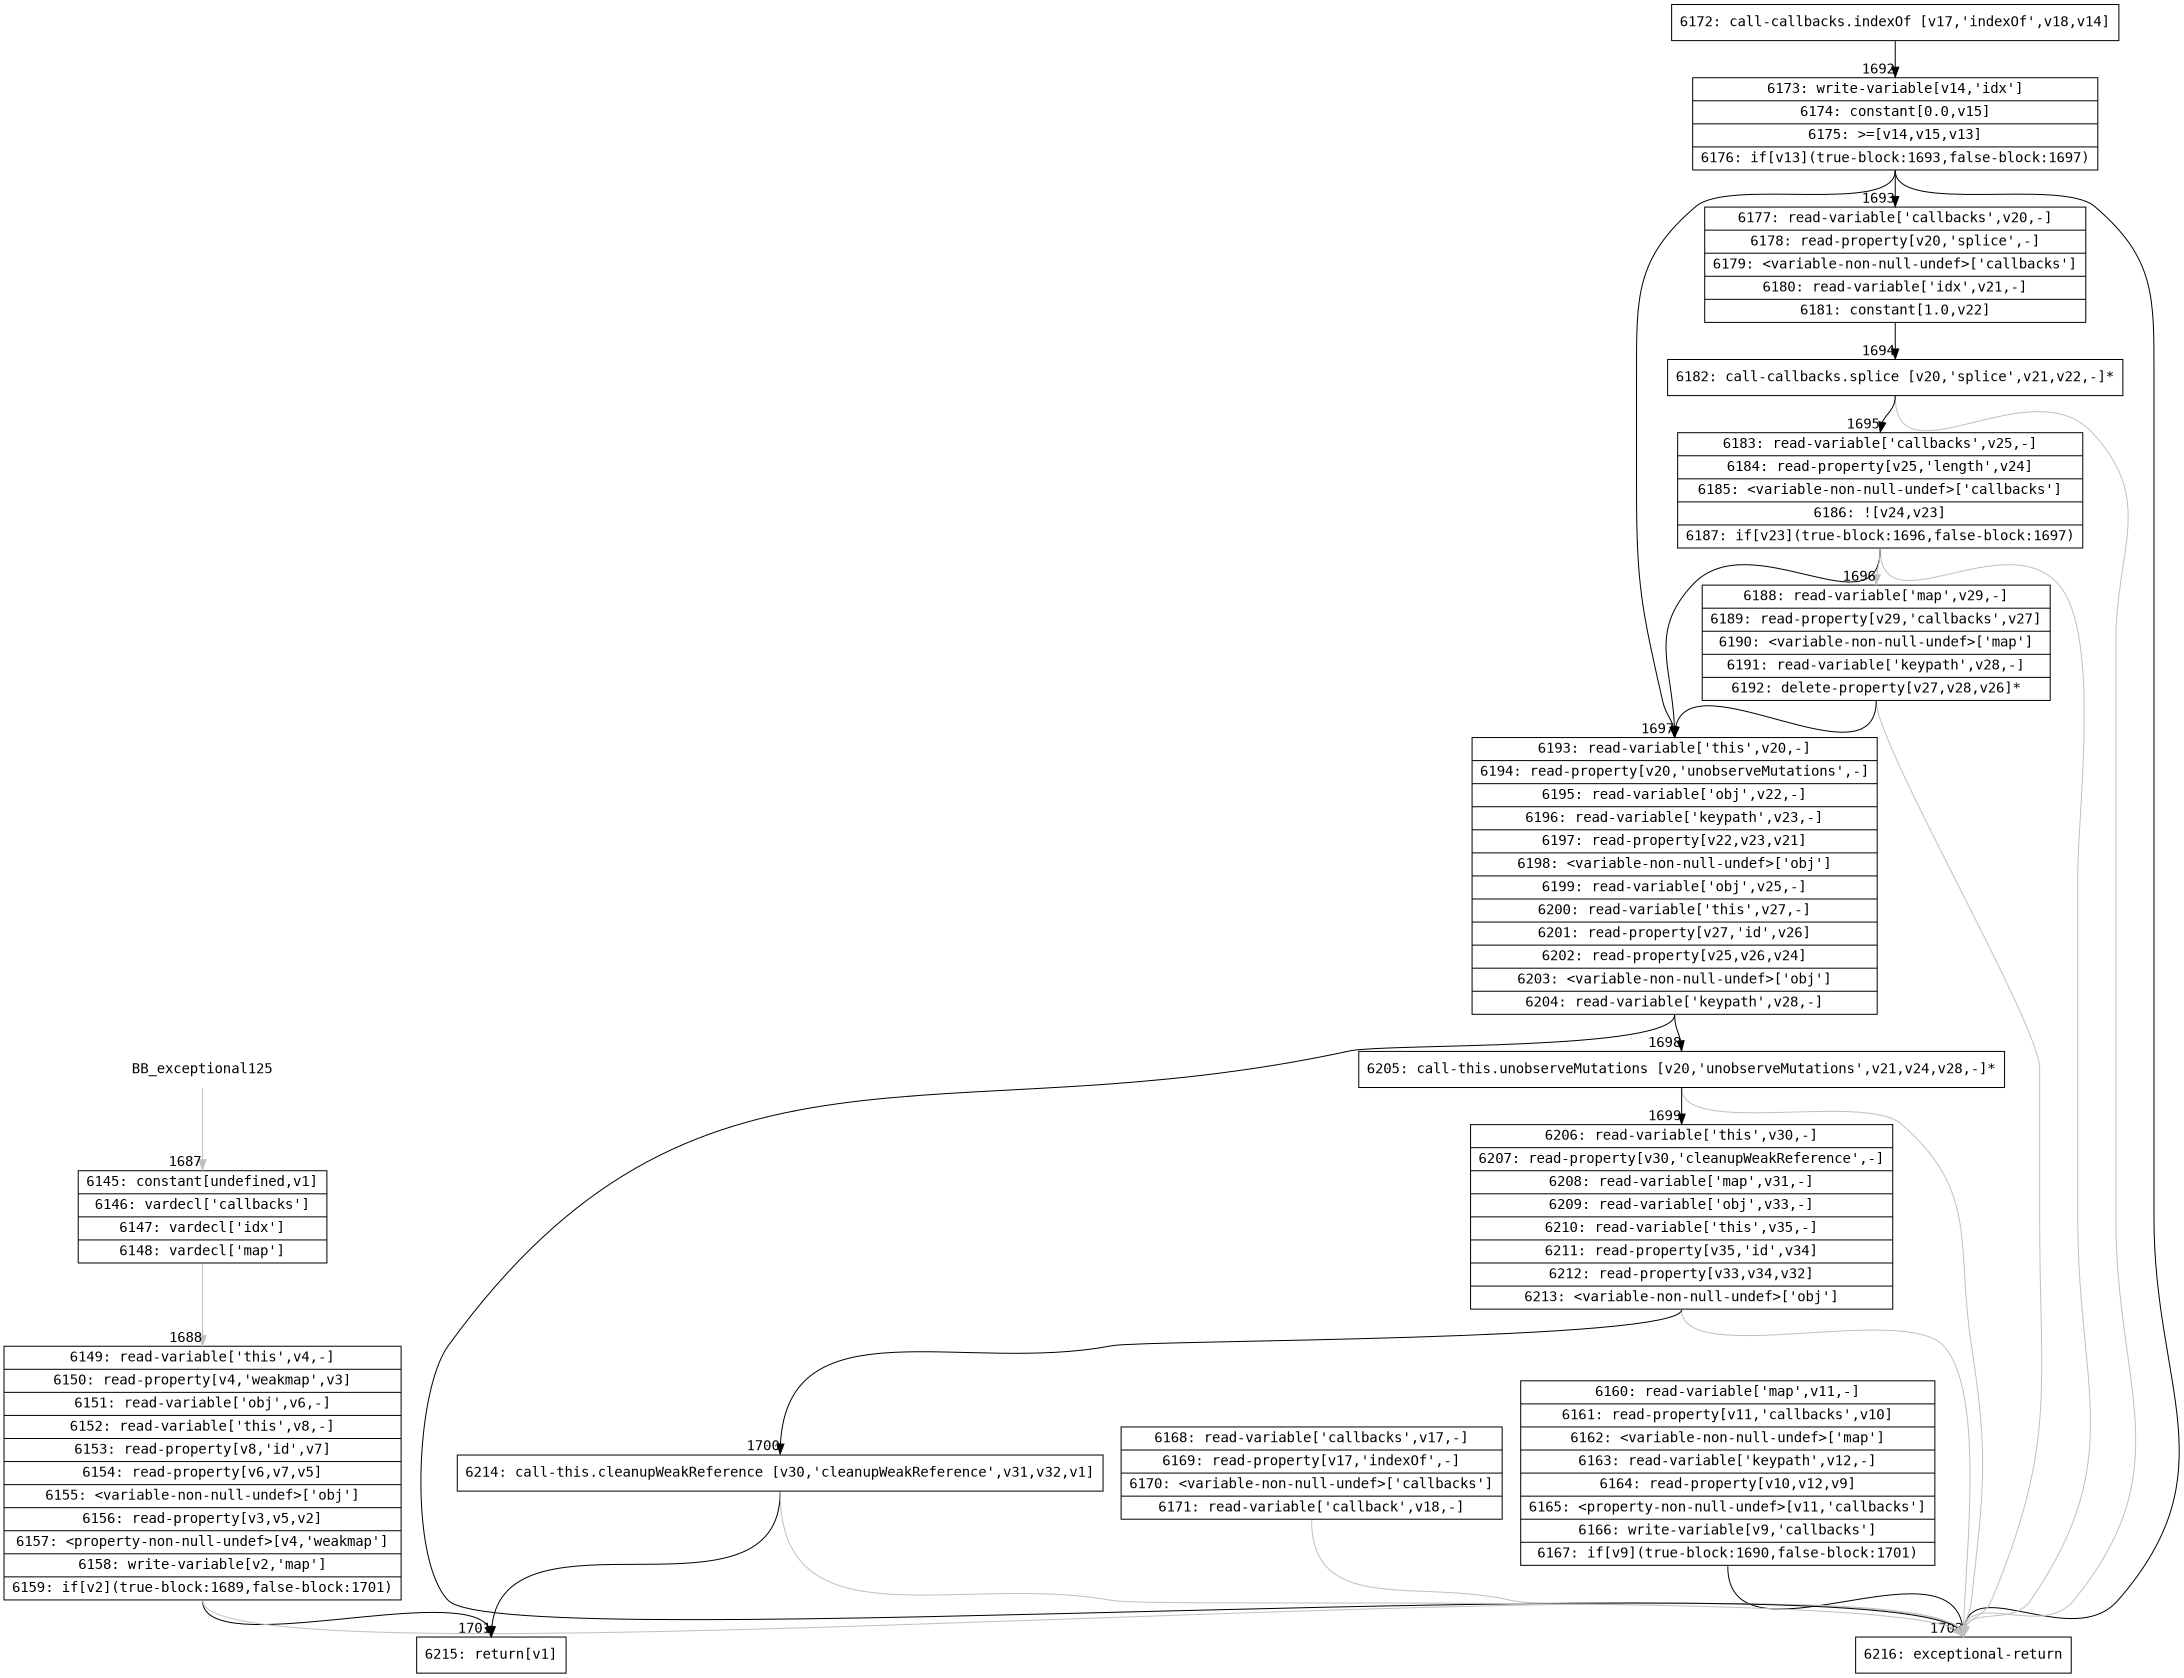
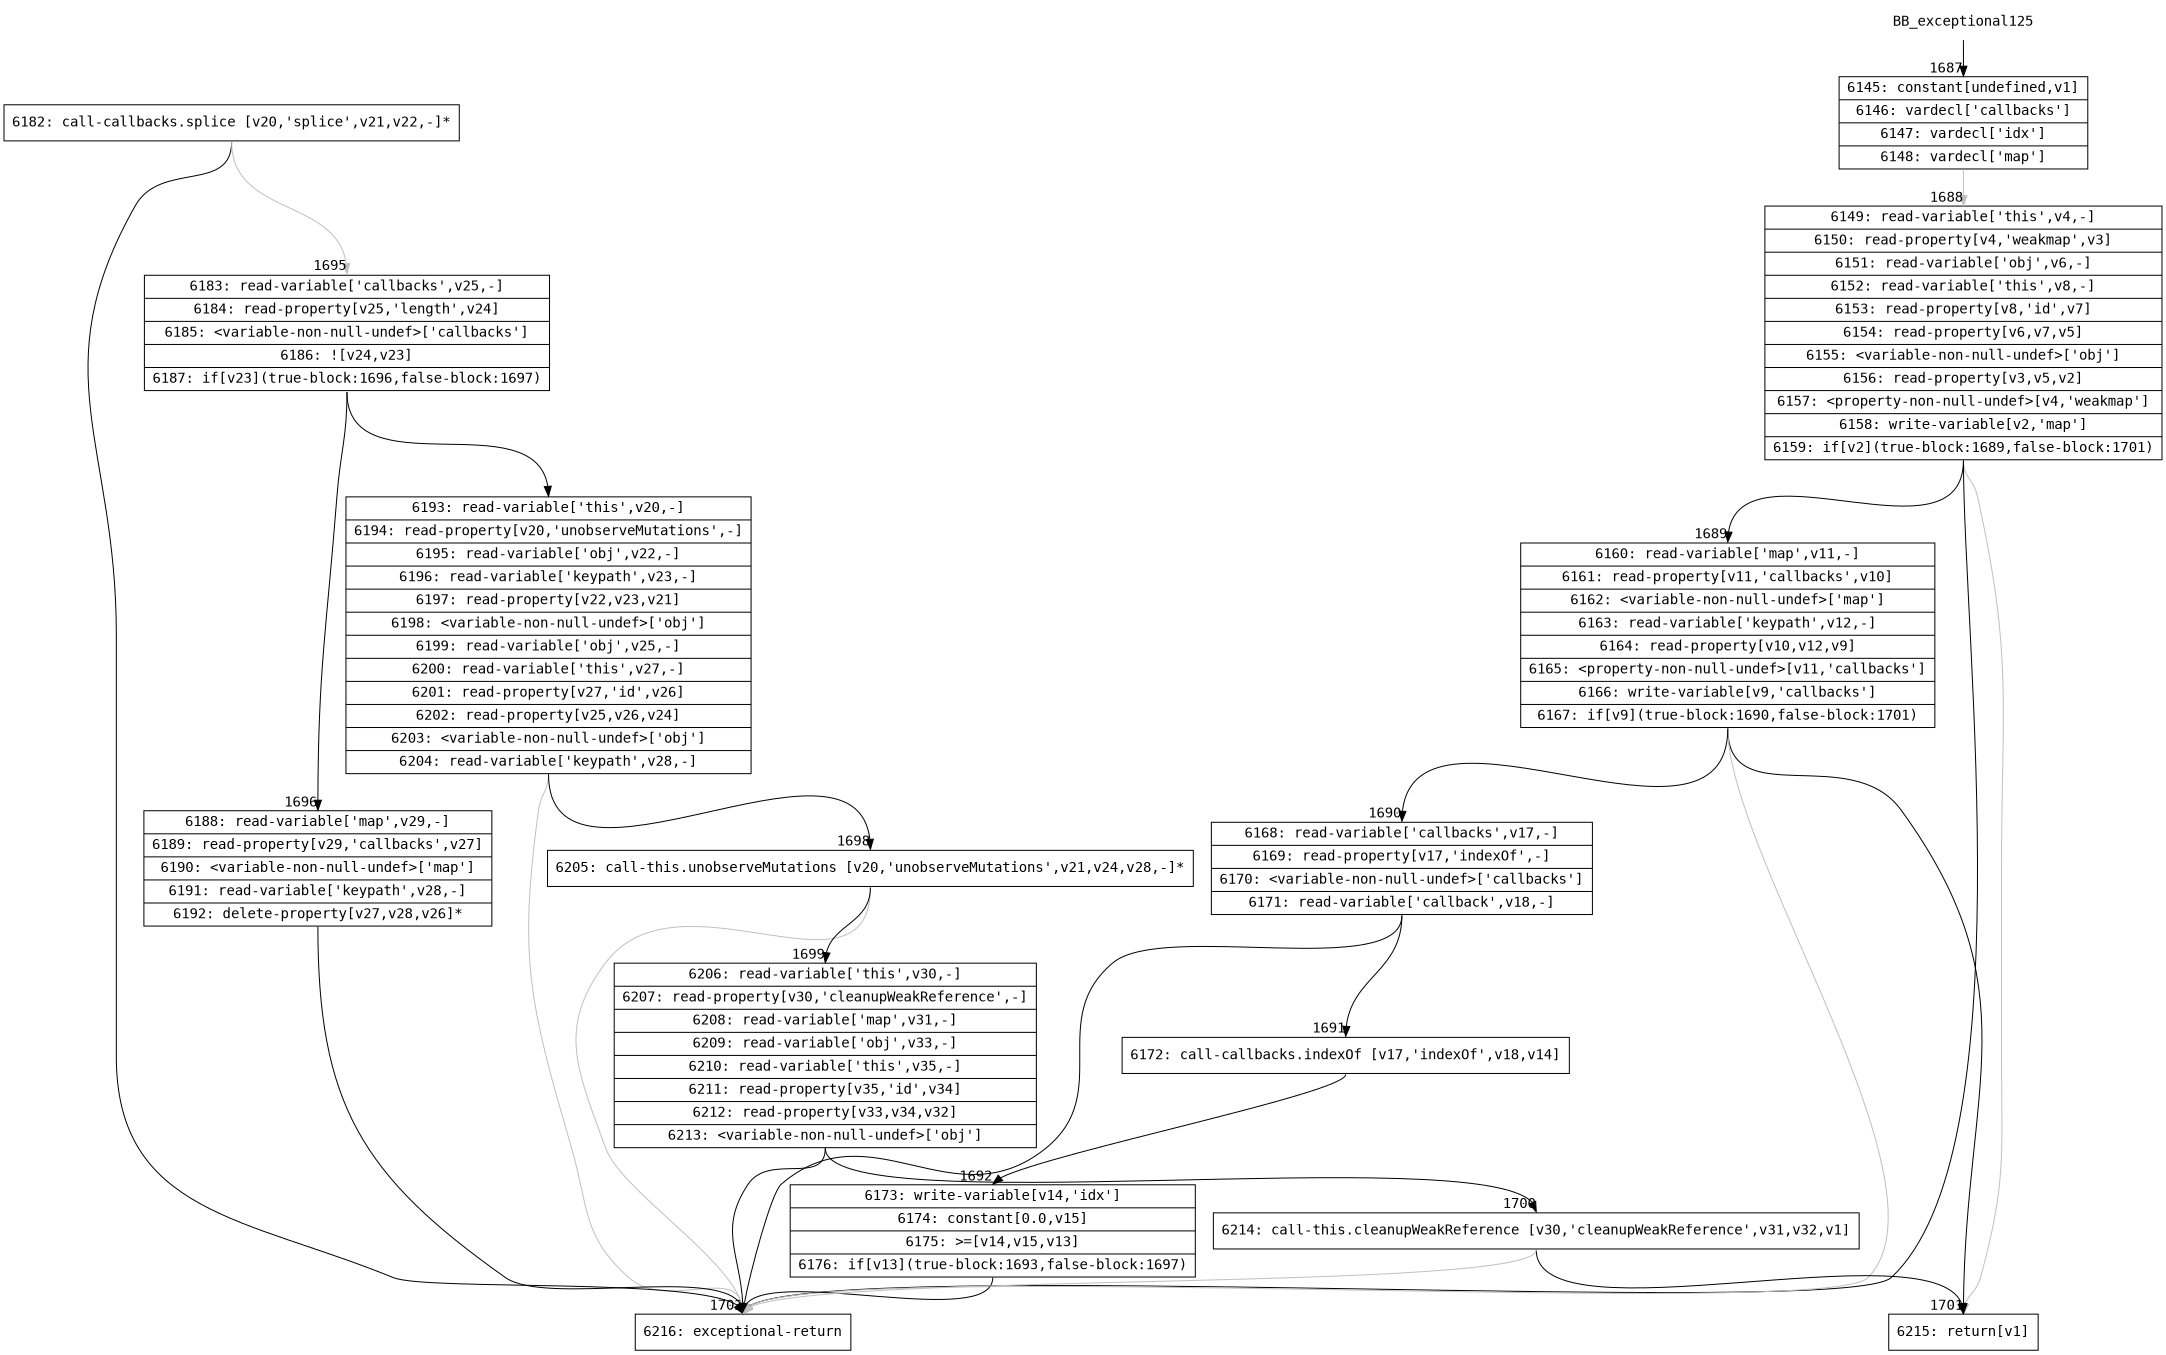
(1895, 265) -> none
(1637, 354) -> none
(1891, 410) -> (285, 206)
none -> (1851, 502)
(1879, 562) -> (328, 596)
(1780, 720) -> none
none -> (1570, 776)
none -> (1969, 944)
(2116, 966) -> (116, 930)
none -> (1377, 972)
(2078, 1031) -> none
(203, 1124) -> (1963, 53)
(2040, 1155) -> (435, 1222)
(1946, 1350) -> (741, 1197)
(433, 1570) -> (556, 1093)
(1479, 1595) -> (1075, 1105)
(1854, 1600) -> (1879, 1252)
(342, 1619) -> (2002, 883)
(1035, 1620) -> (1915, 1242)
